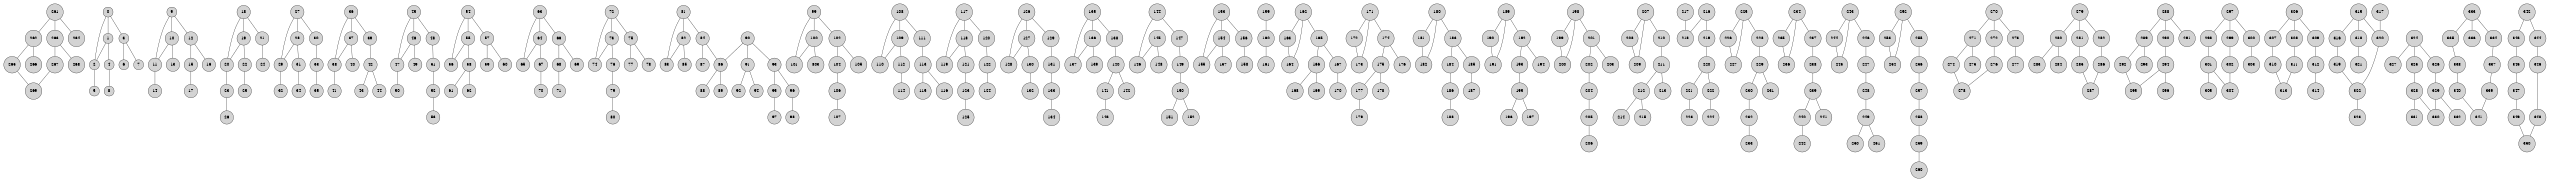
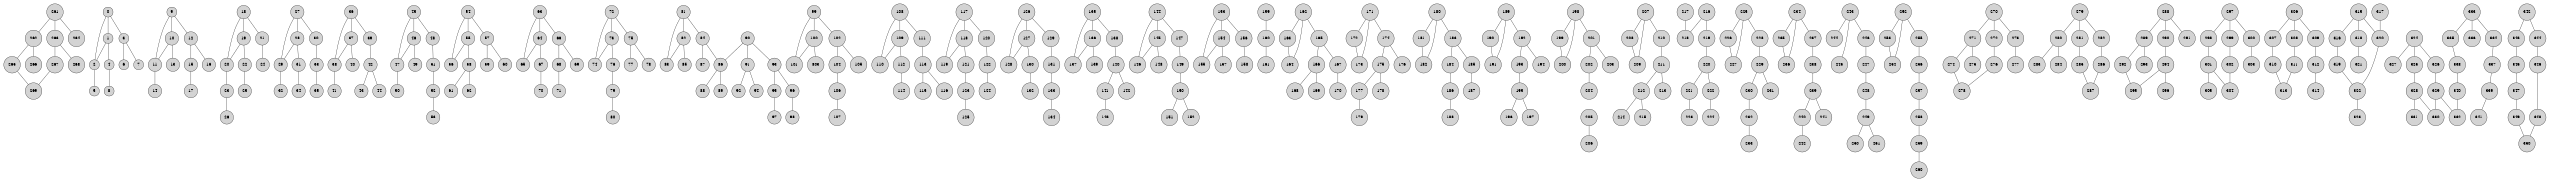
none -> (1157, 25)
(1837, 52) -> none
(1589, 104) -> none
(2468, 104) -> (2457, 104)
